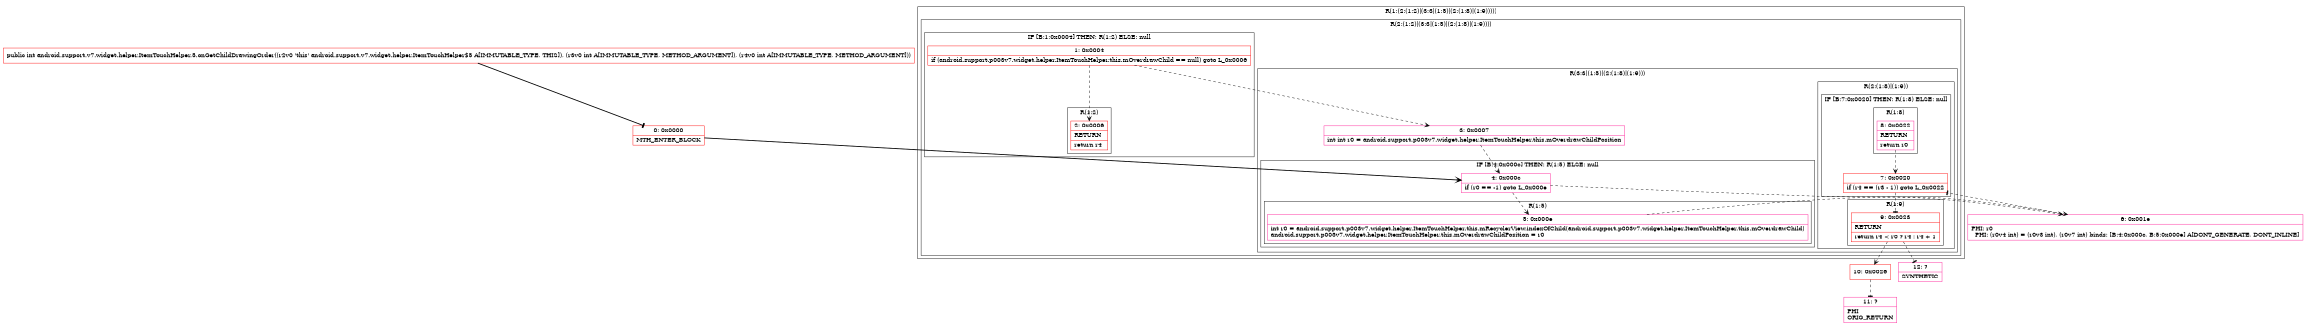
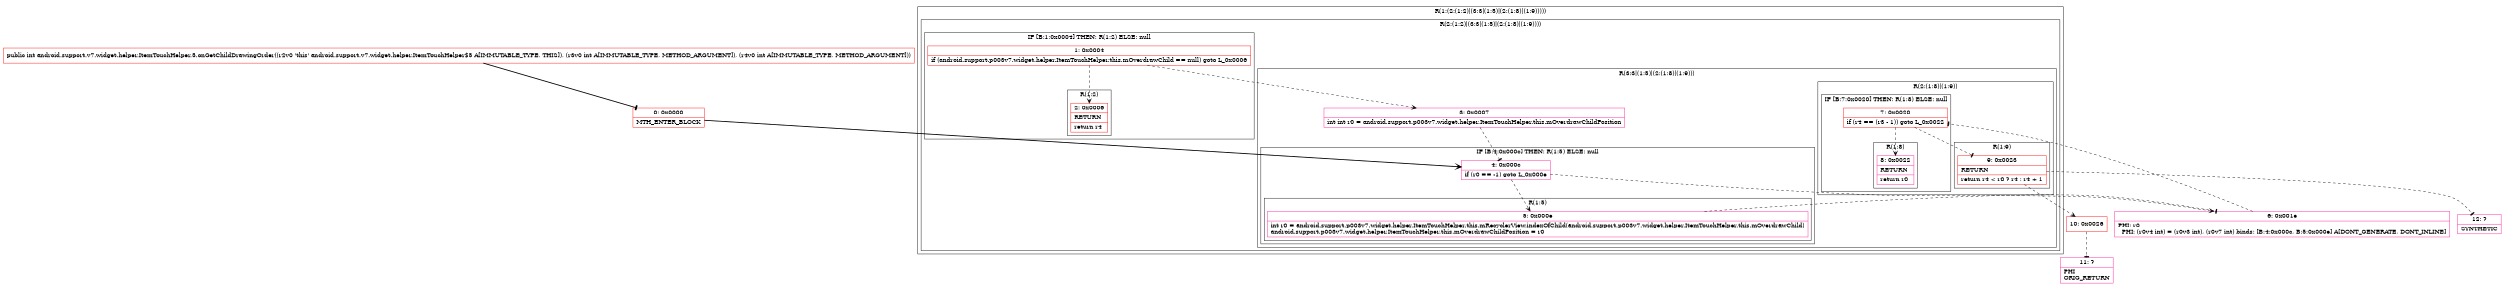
(1489, 157) -> (1490, 143)
(1895, 160) -> (1895, 139)
(1824, 199) -> (1922, 198)
